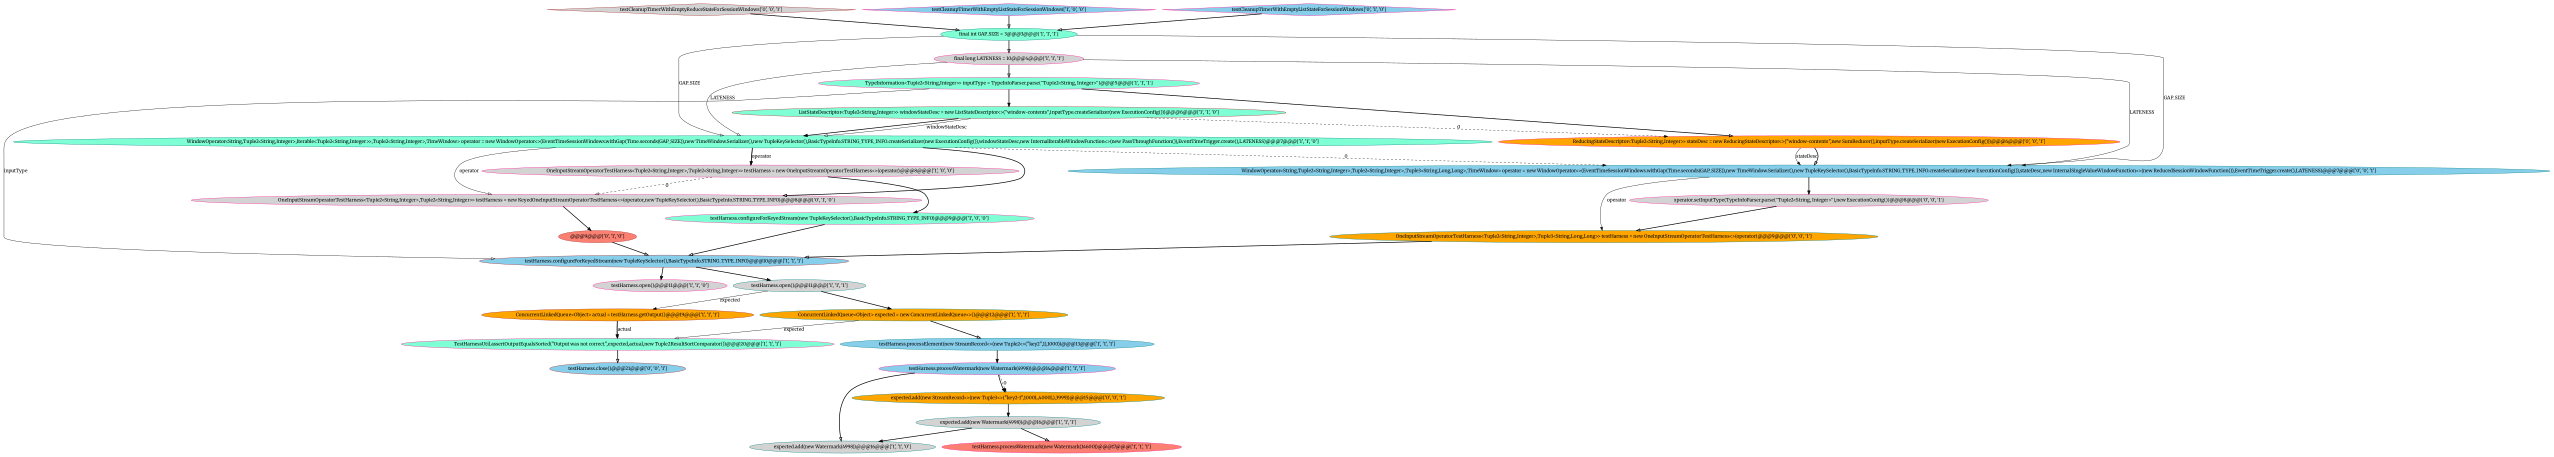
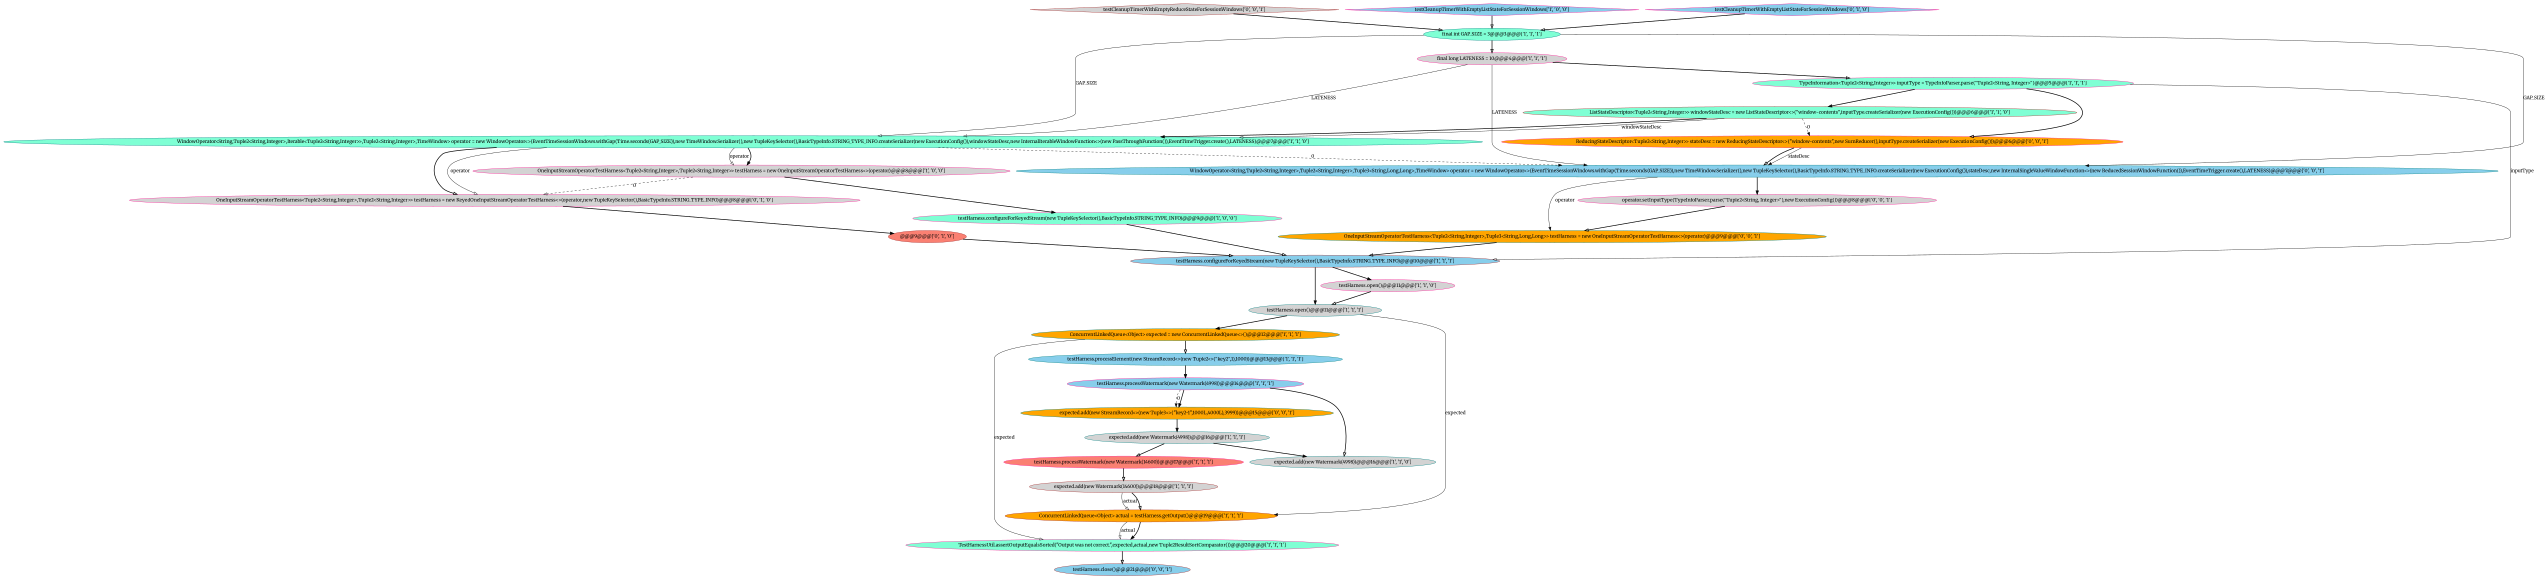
none -> (1353, 297)
none -> (1124, 487)
